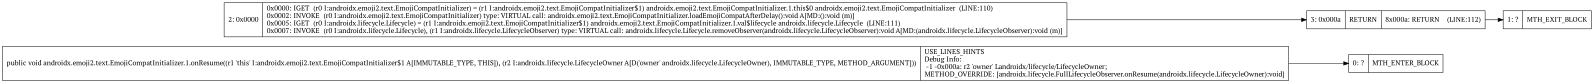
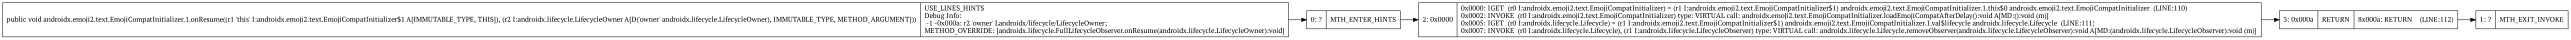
none -> (1407, 20)
(1557, 20) -> (2532, 20)
(1406, 63) -> (1363, 20)
